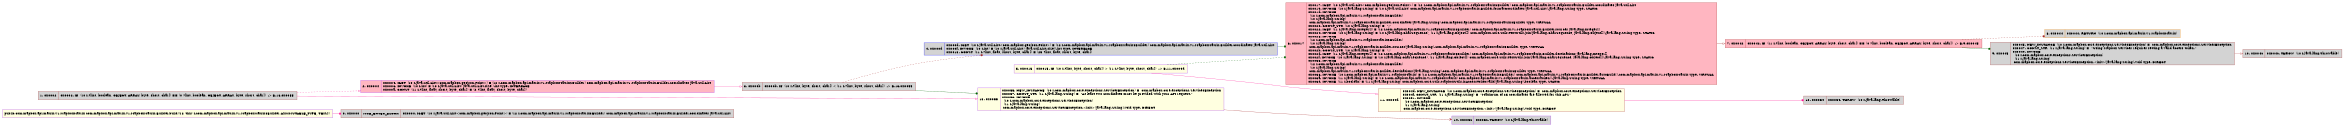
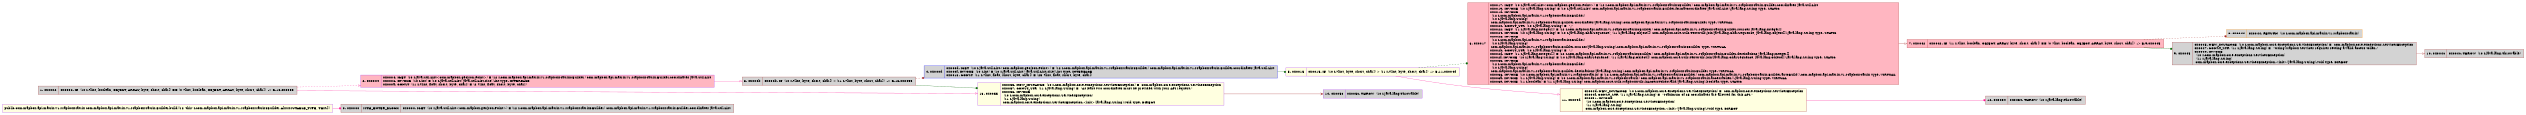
(1281, 47) -> (1281, 72)
